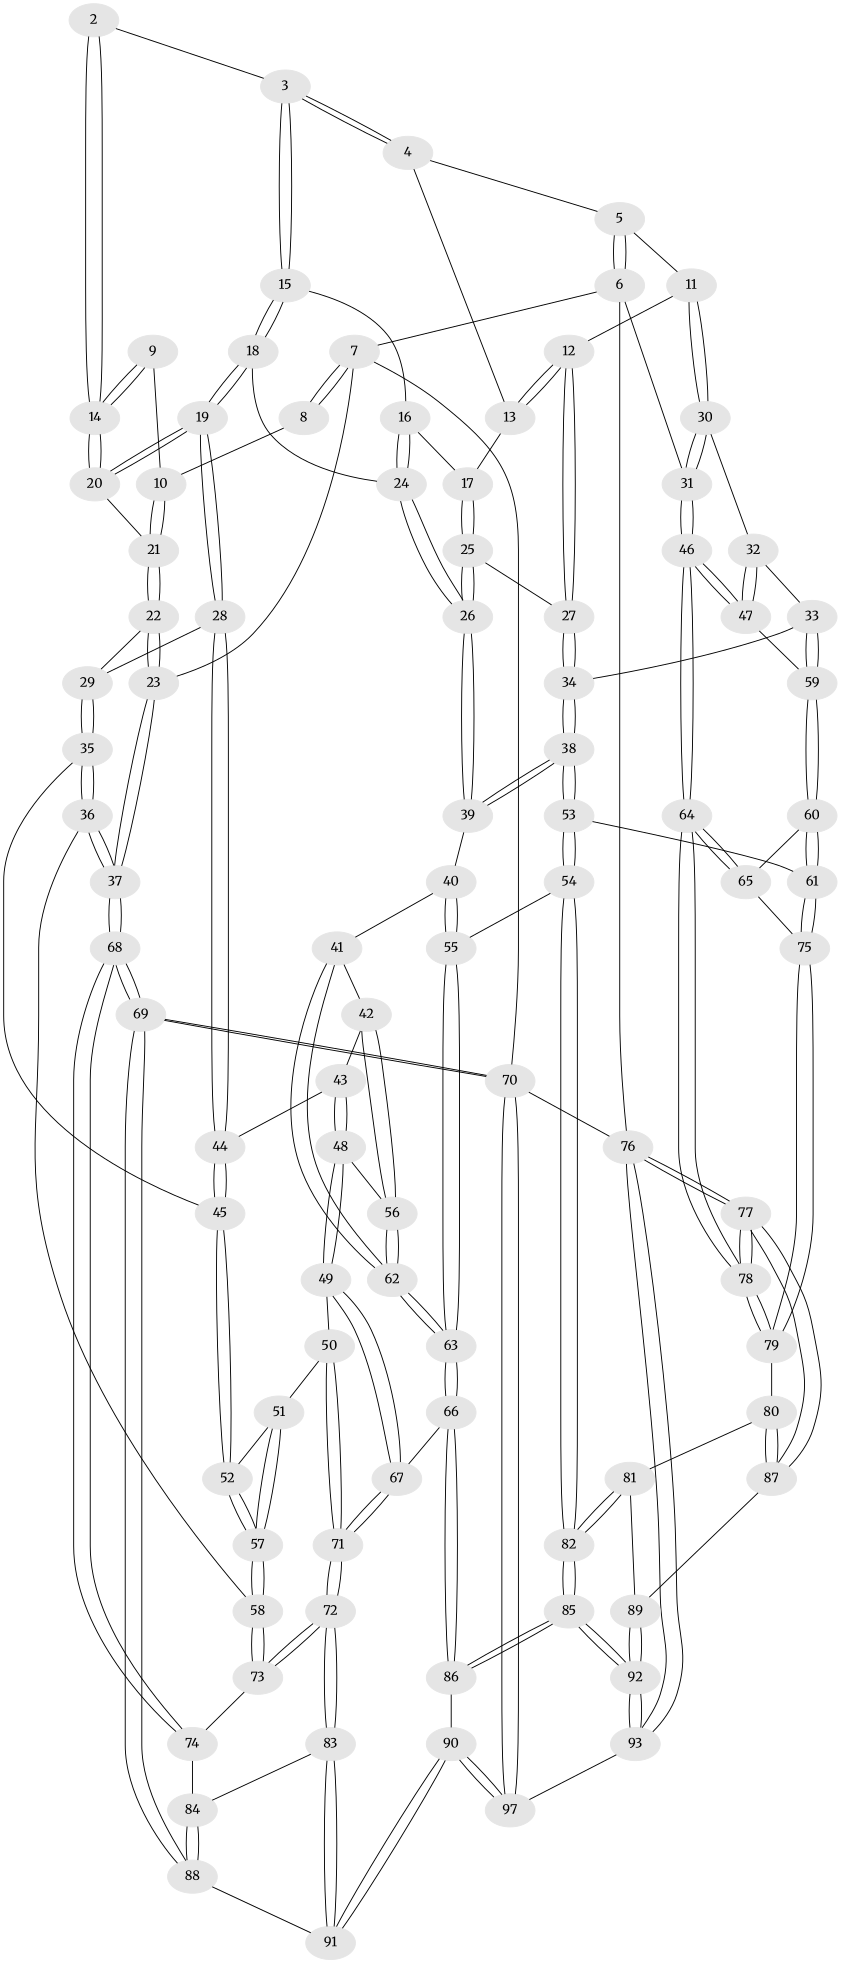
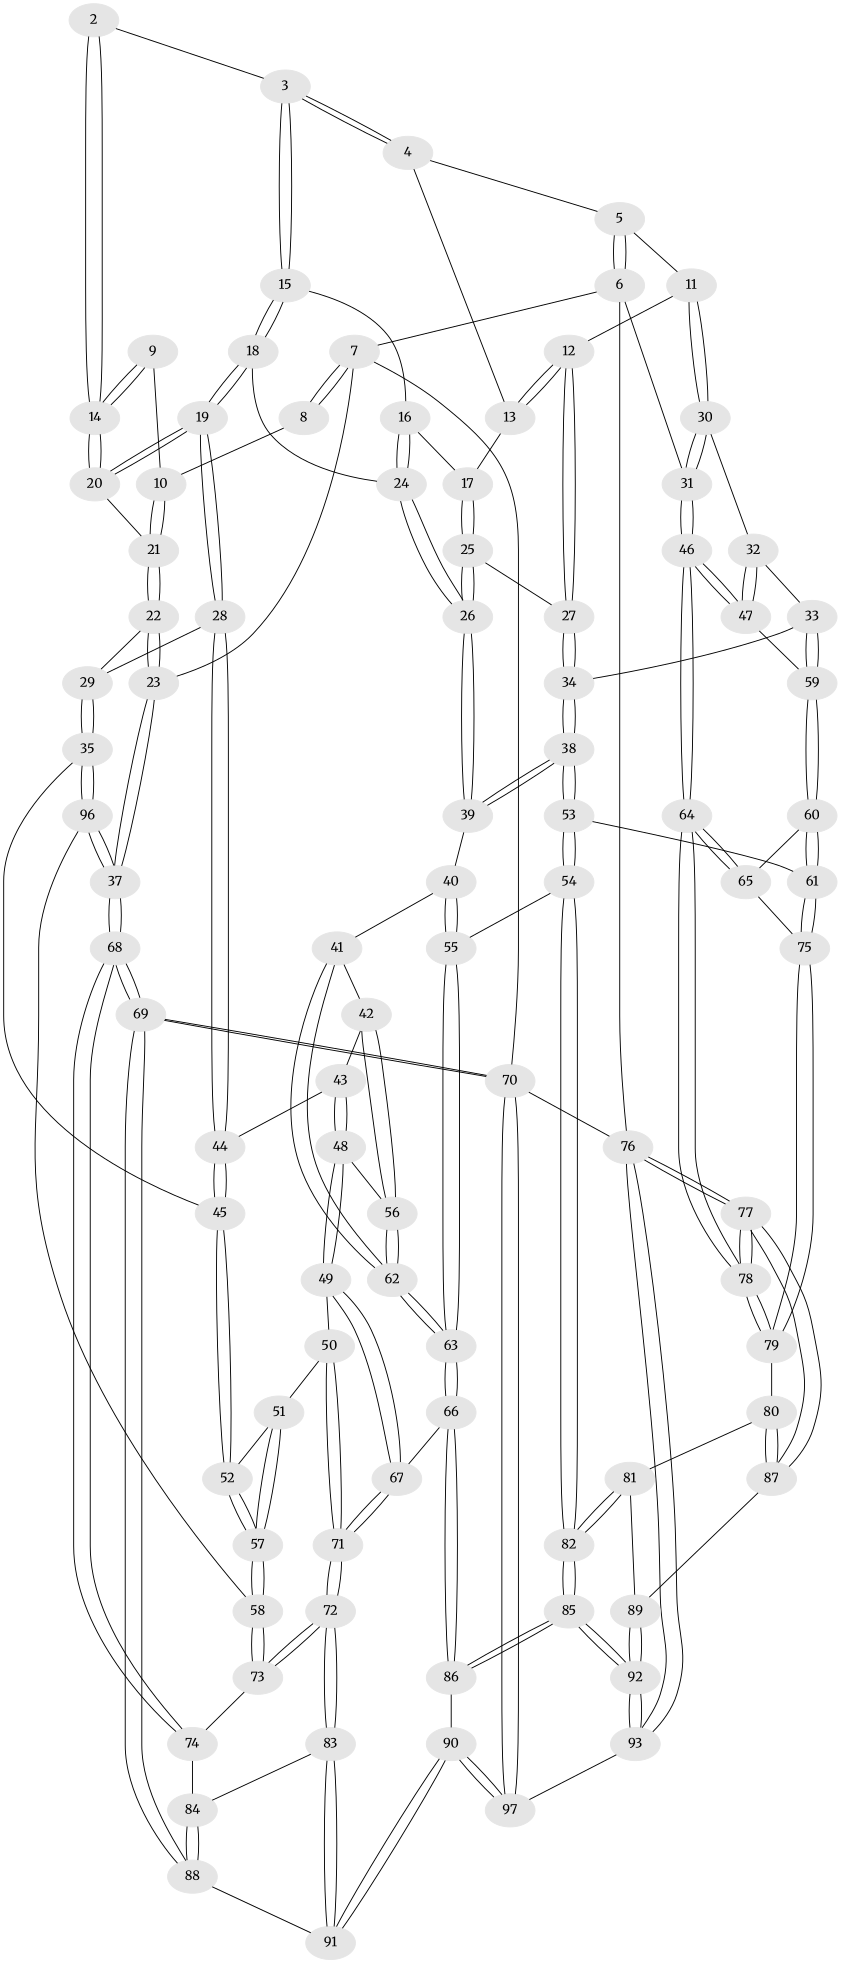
(87, 816) -> (87, 816)
